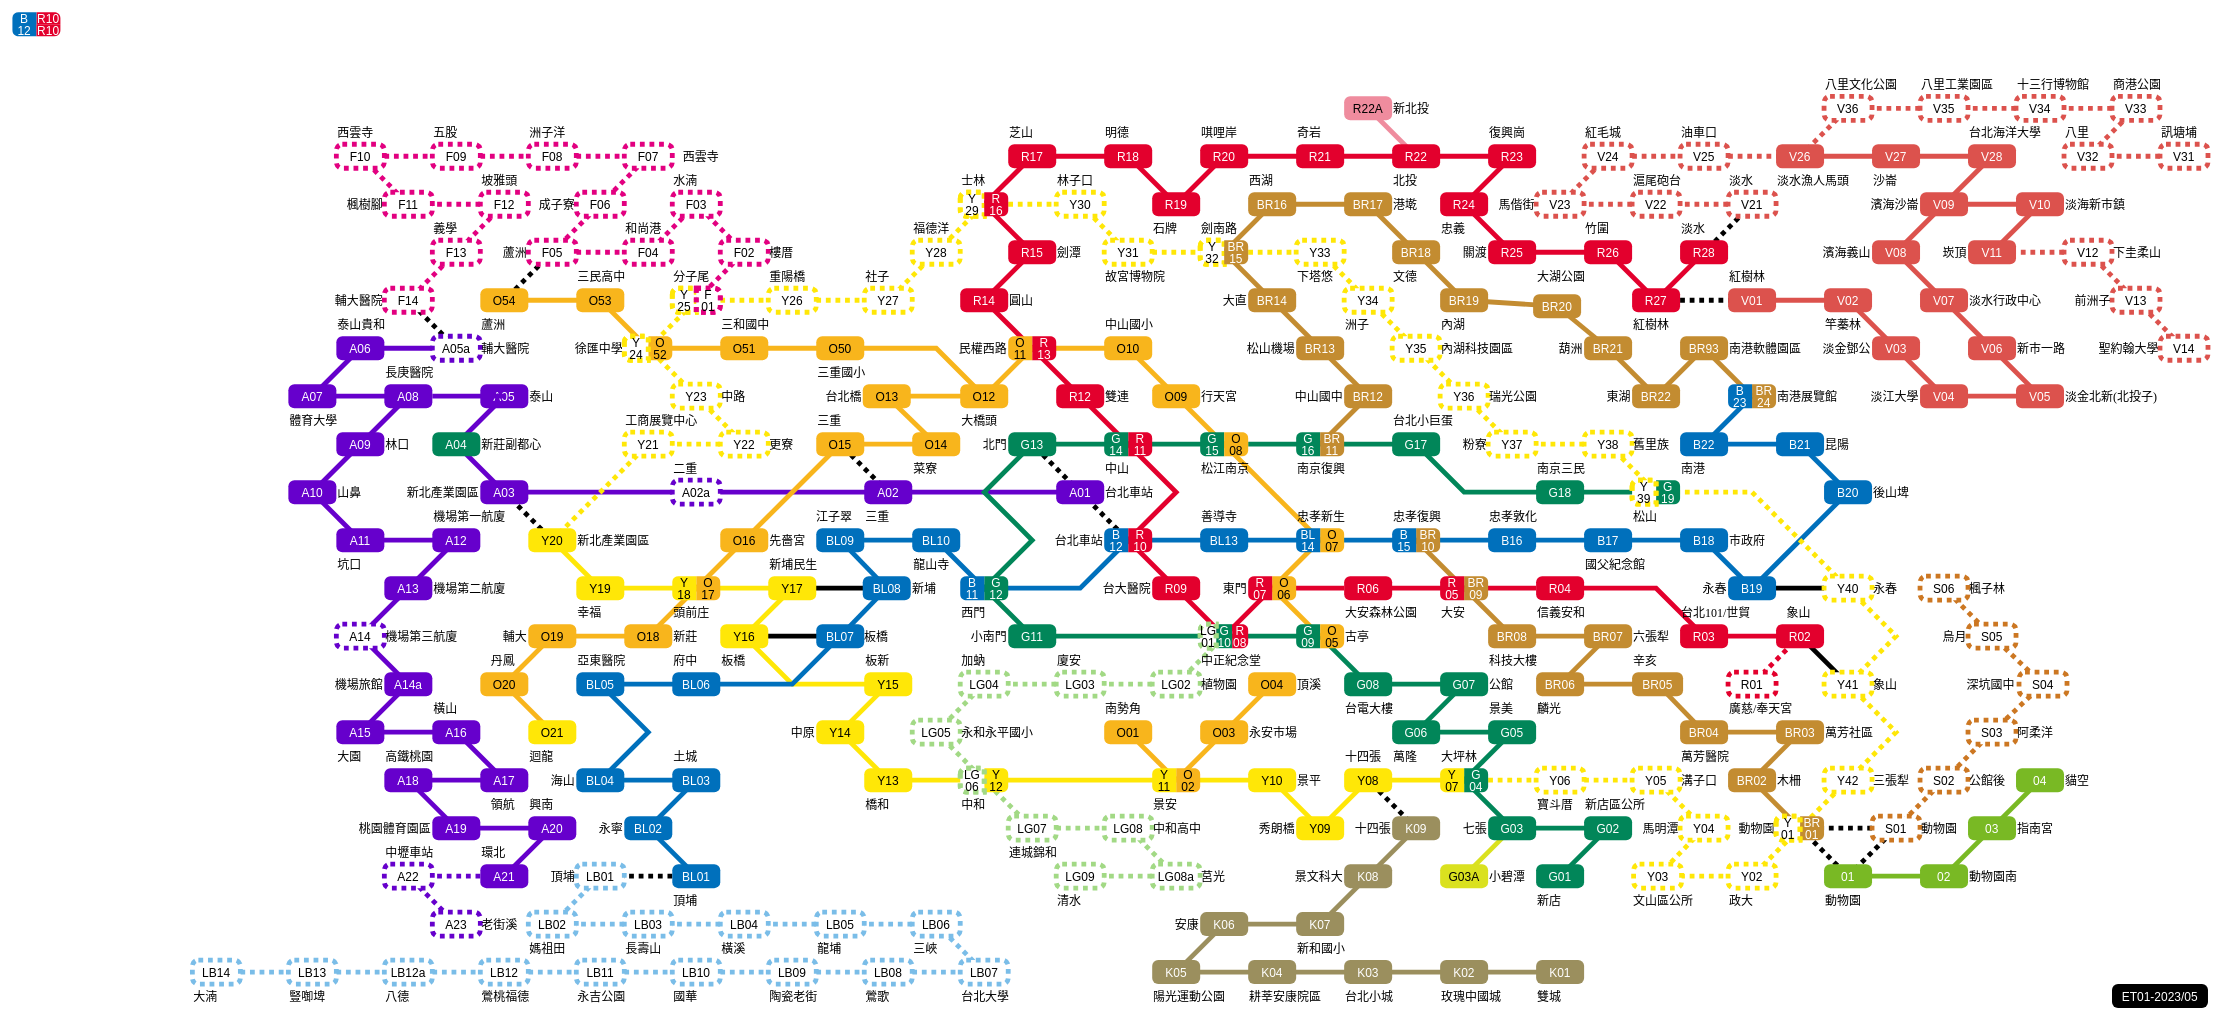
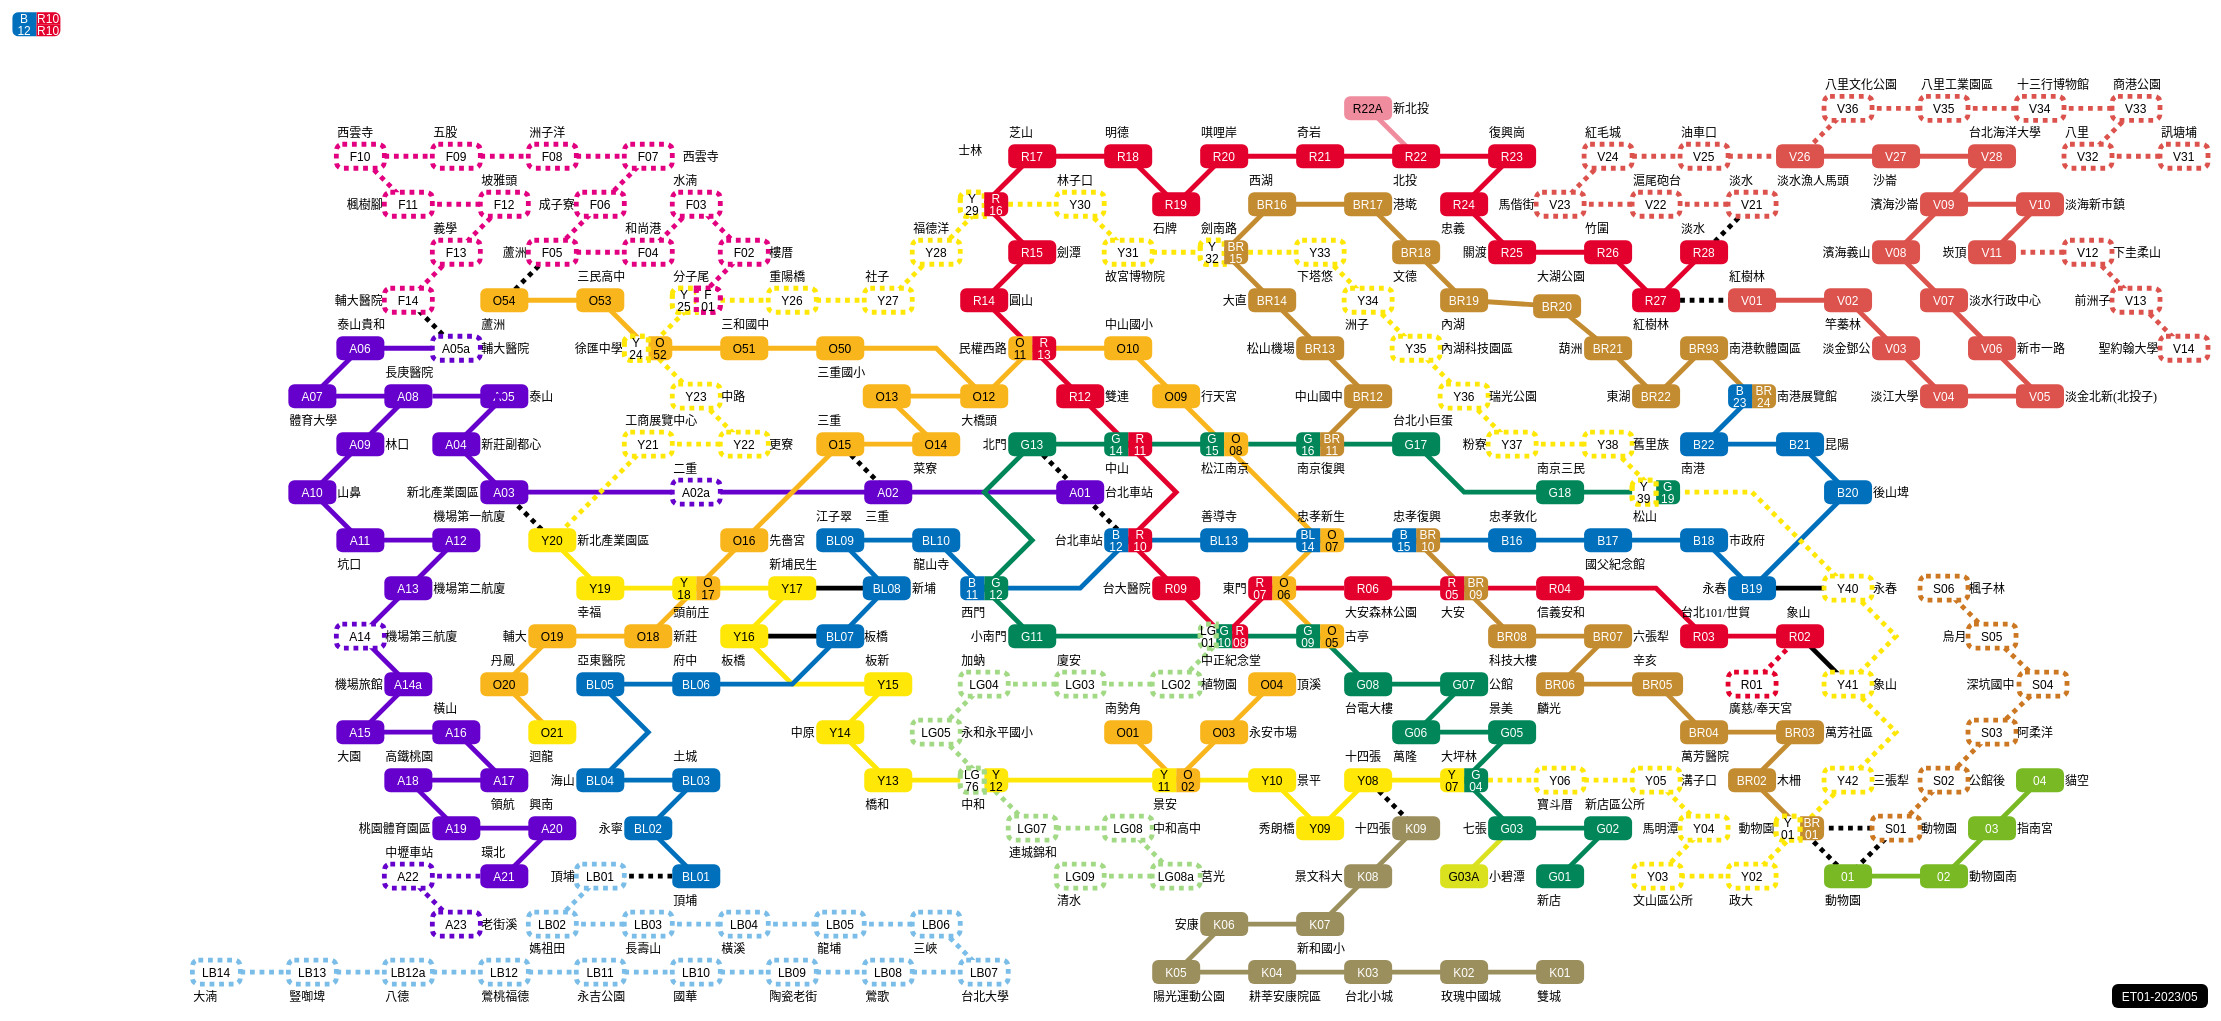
(978, 180) -> (975, 150)
(839, 396) -> none
(456, 444) -> (456, 444)
(972, 780) -> (972, 780)
